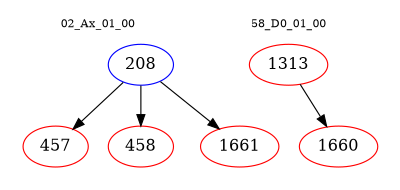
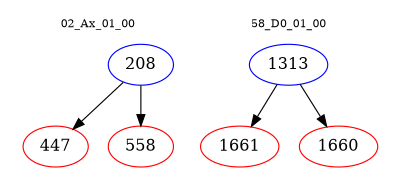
(289, 65) -> (289, 65)
(175, 94) -> (267, 101)
(56, 147) -> (56, 147)
(141, 147) -> (141, 147)
